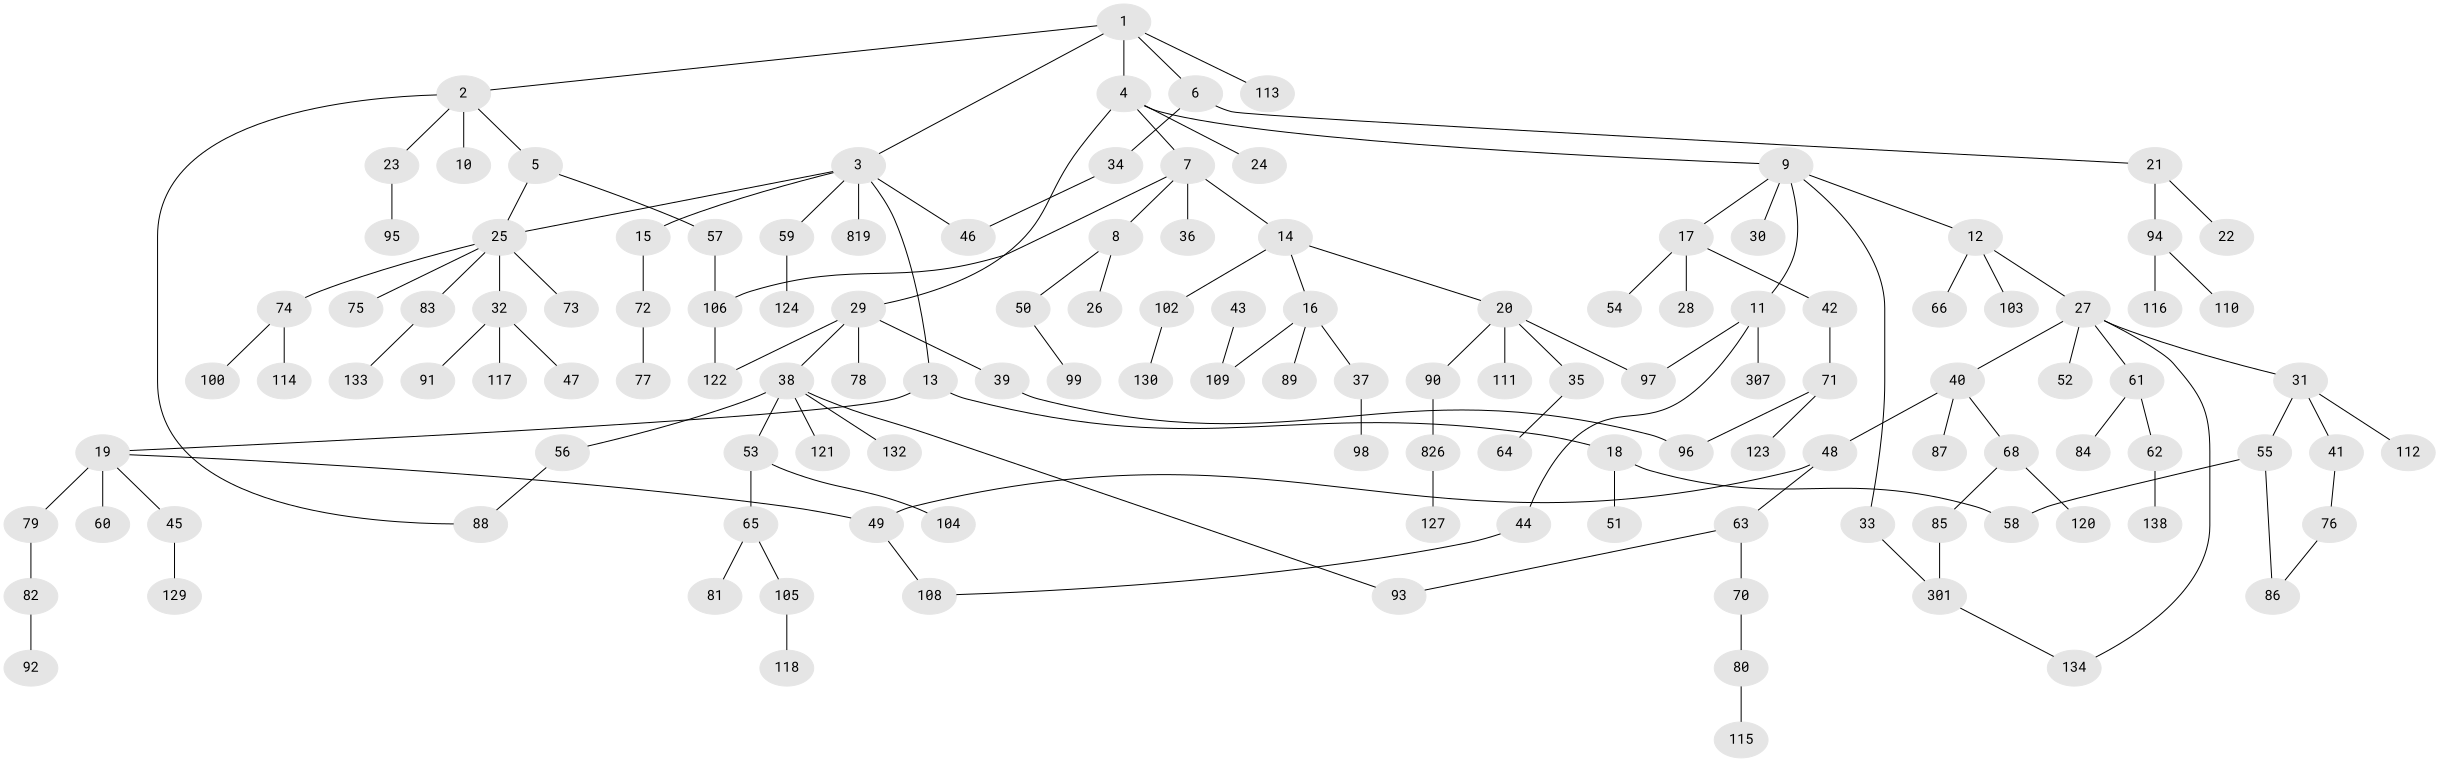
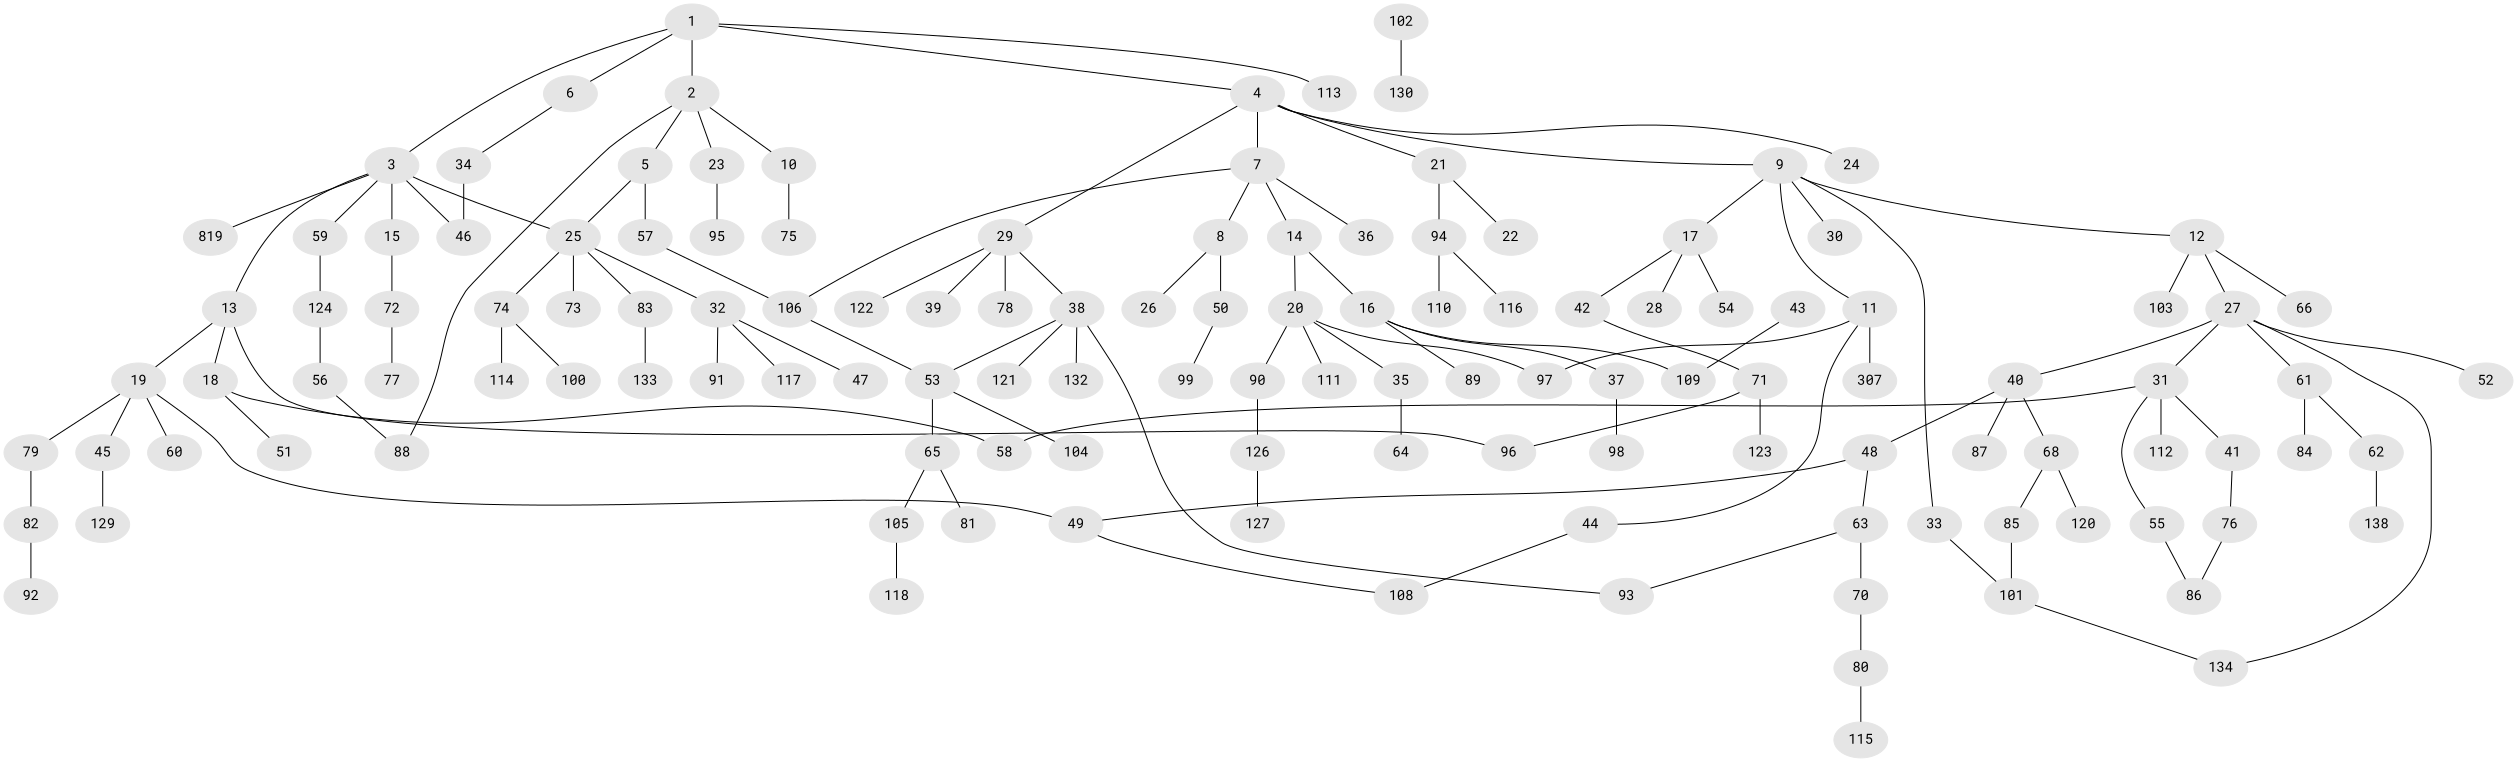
(1671, 139) -> (1346, 132)
(428, 273) -> (789, 202)
(1226, 273) -> none
(715, 345) -> (861, 345)
(1344, 417) -> (839, 435)
(655, 429) -> (320, 345)
(1433, 453) -> (1257, 453)
(2135, 484) -> (1579, 405)
(1940, 596) -> (2011, 596)
